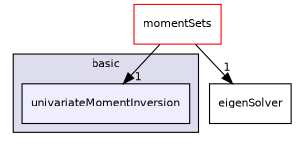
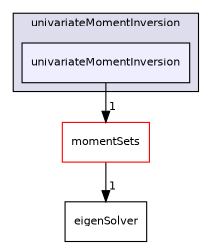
(145, 61) -> (106, 99)
(106, 65) -> (106, 24)
